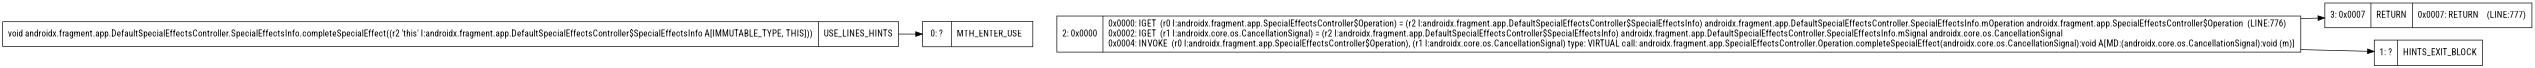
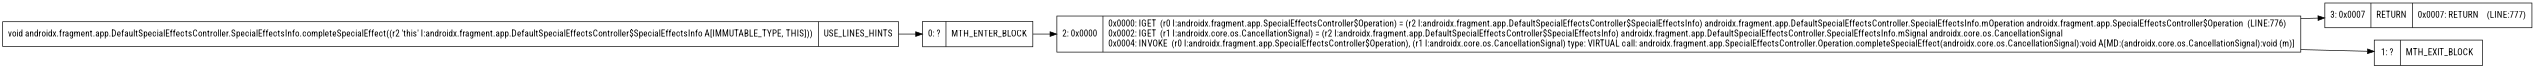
(989, 34) -> (989, 34)
none -> (1041, 34)
(2440, 52) -> (2440, 52)
